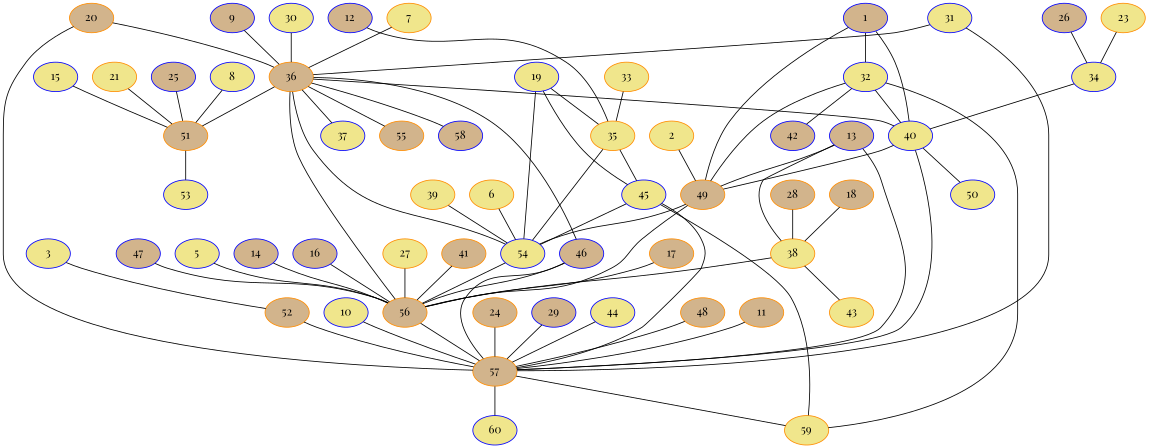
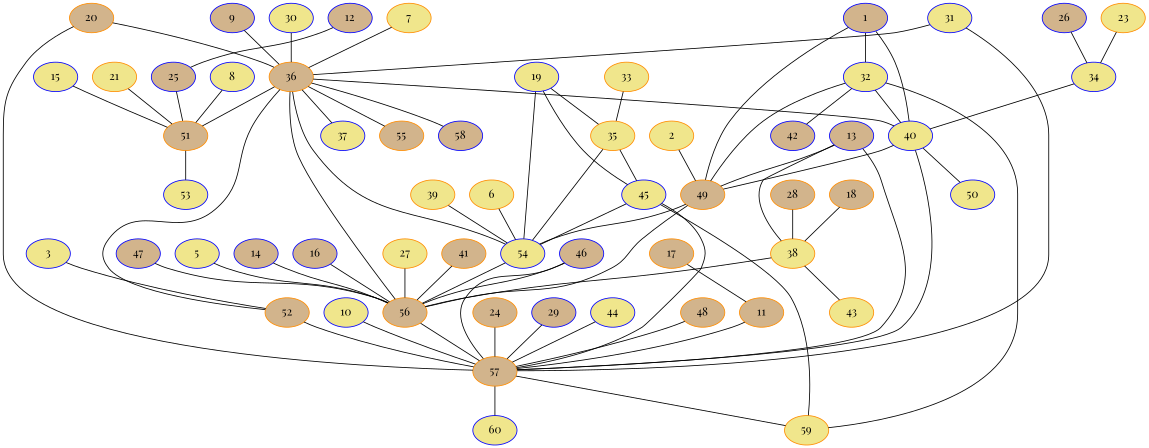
(505, 40) -> (269, 46)
(474, 112) -> (132, 223)
(540, 287) -> (717, 283)
